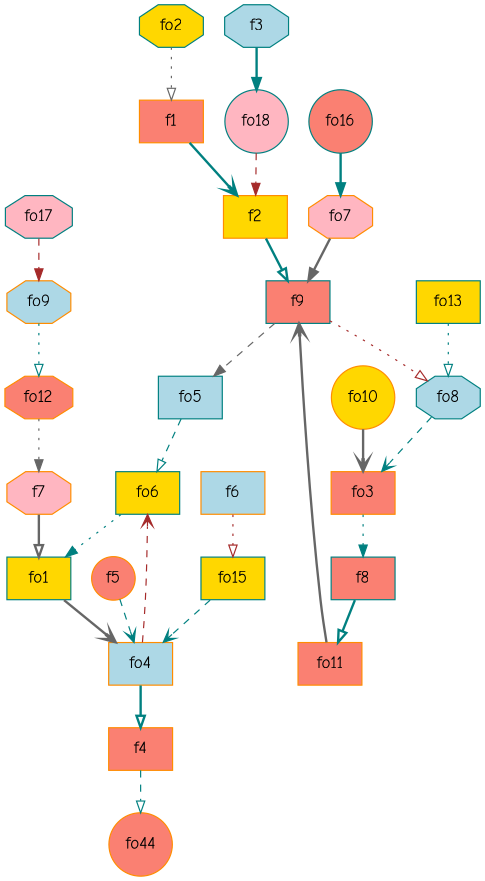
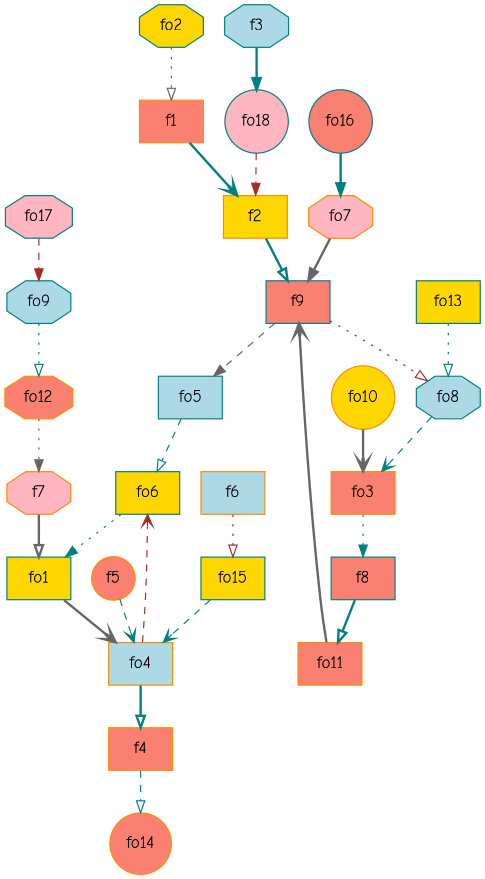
(39, 302) -> (39, 302)
(141, 844) -> (141, 844)
